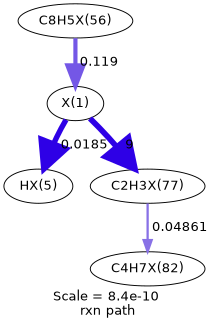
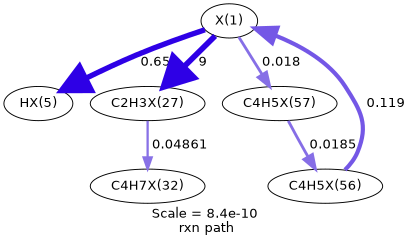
(75, 21) -> (325, 186)
none -> (280, 104)
(83, 145) -> (158, 62)
(148, 186) -> (148, 104)
(148, 269) -> (148, 186)
